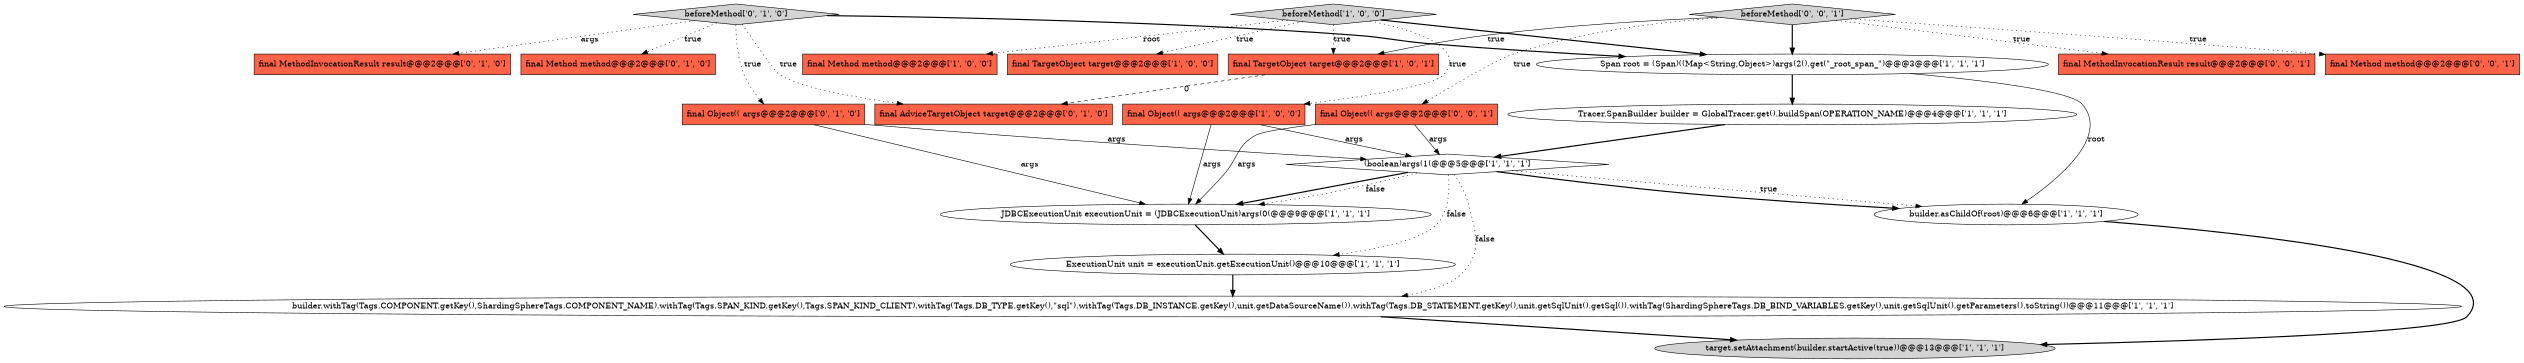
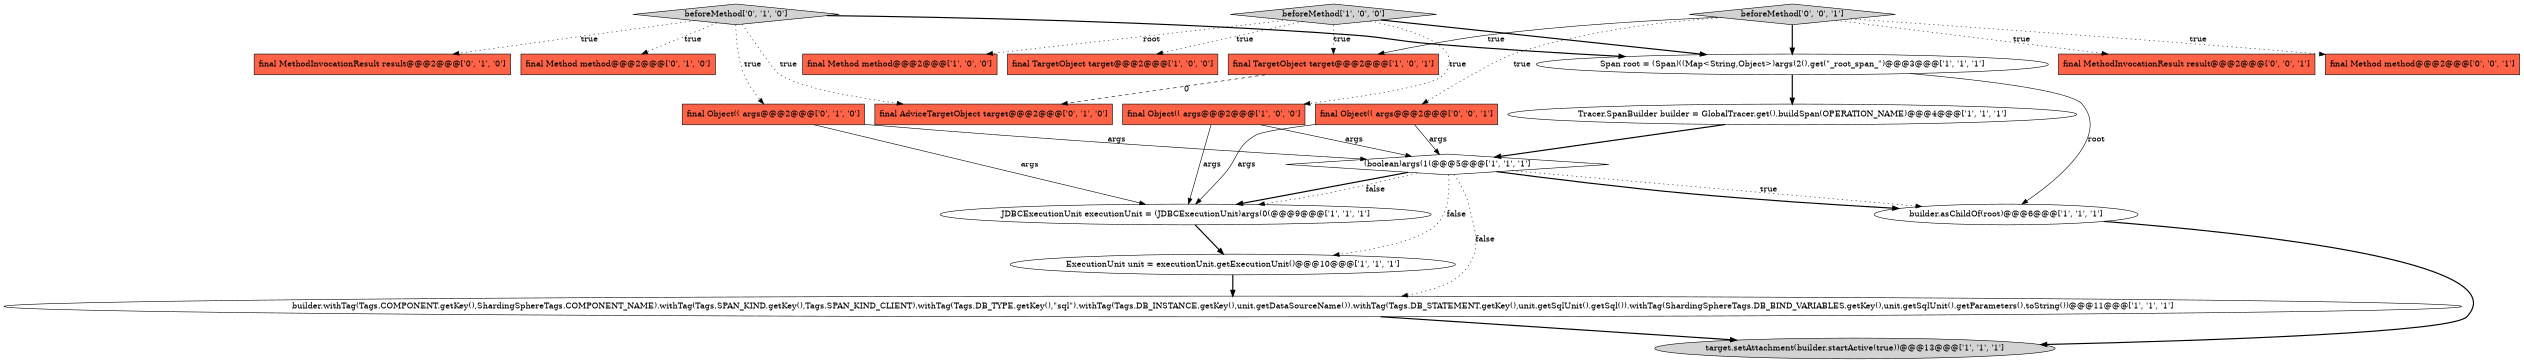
(590, 39) -> (590, 39)
